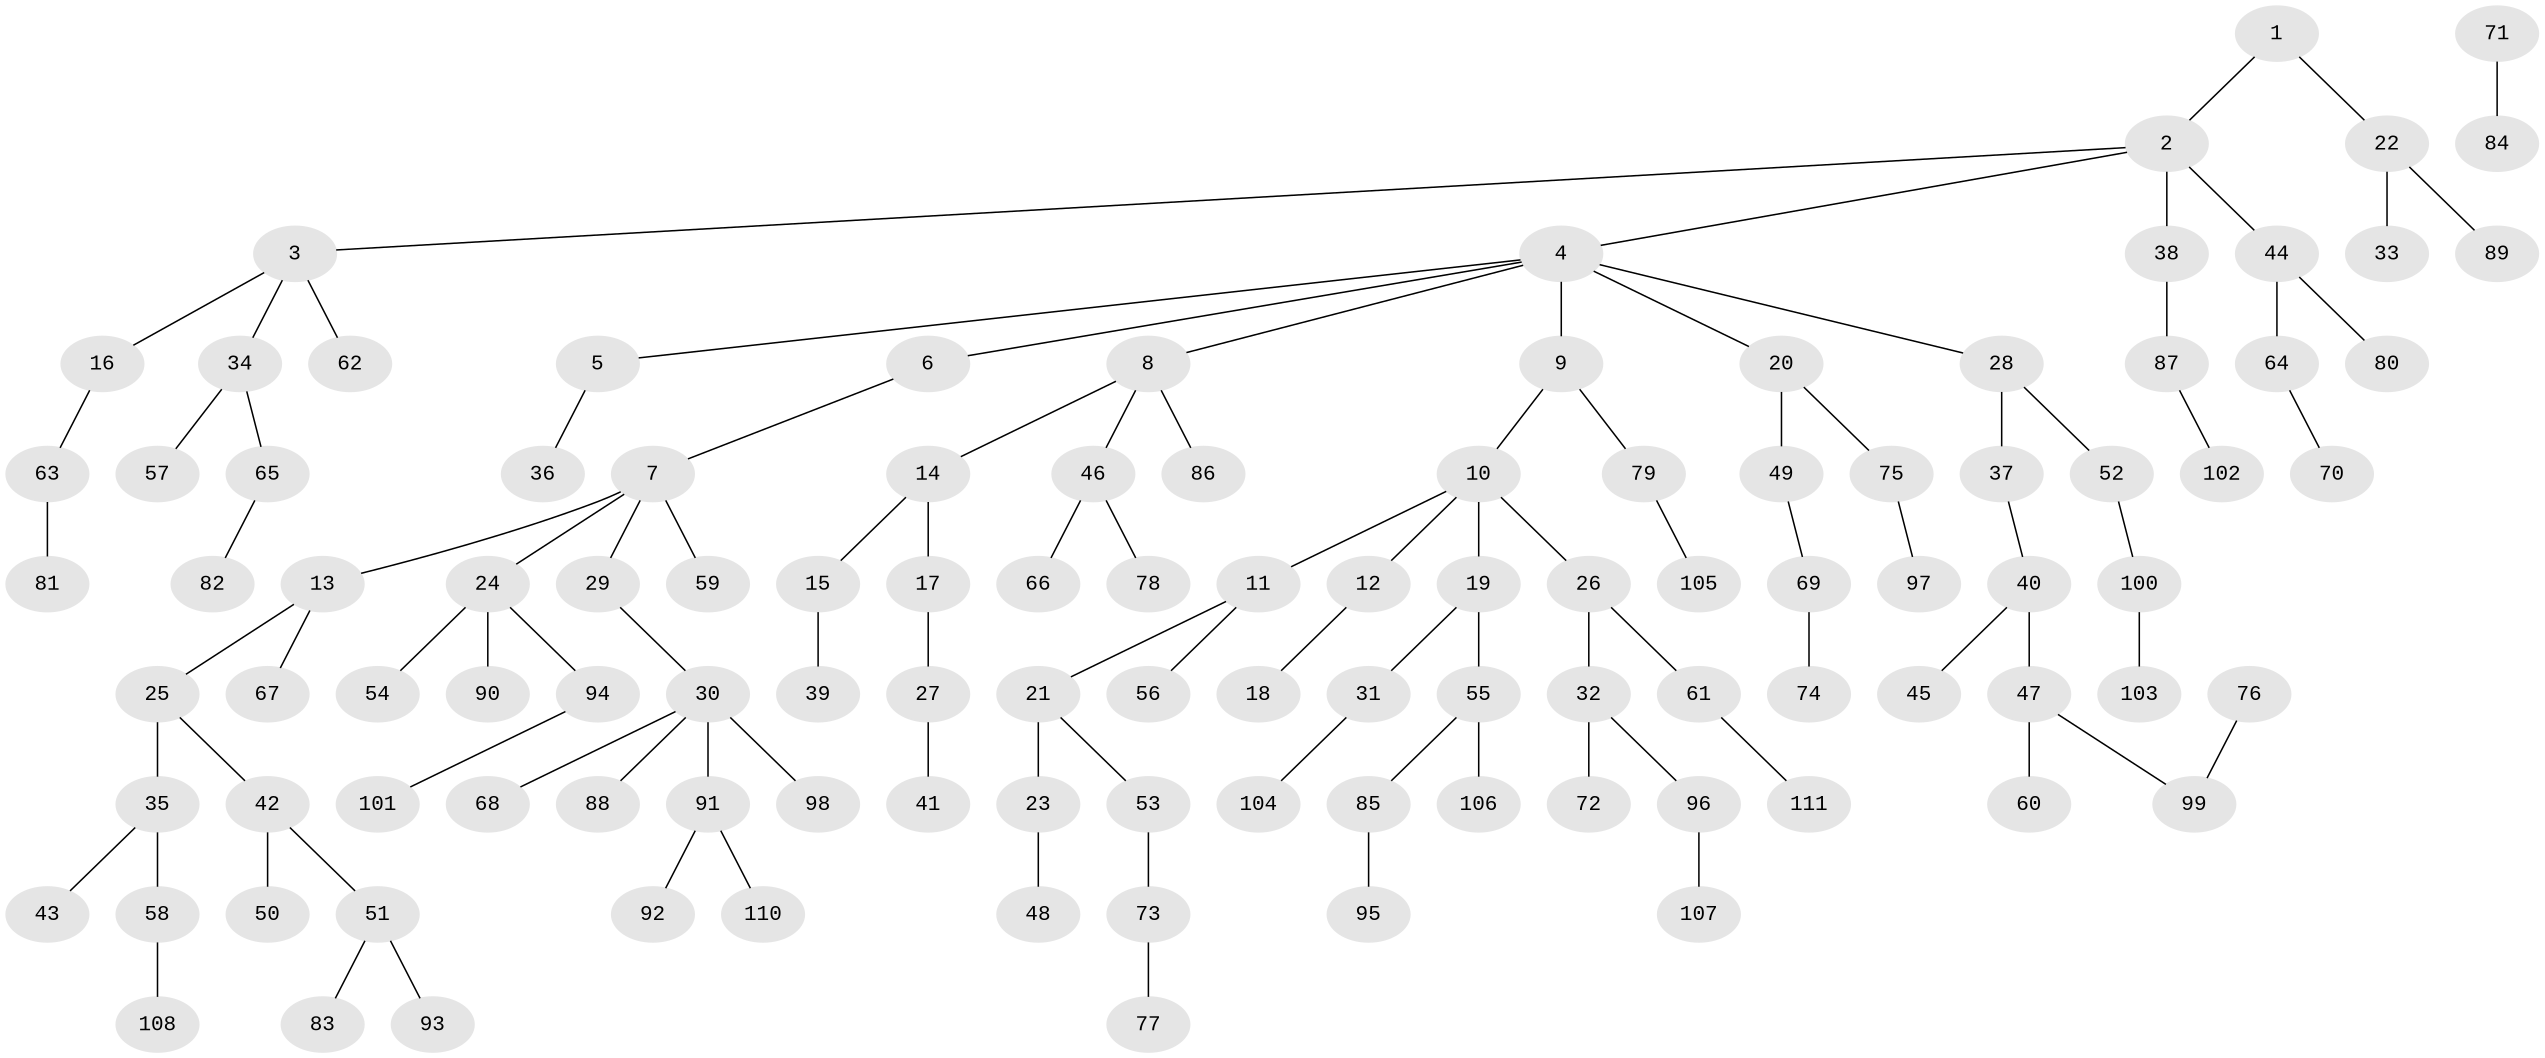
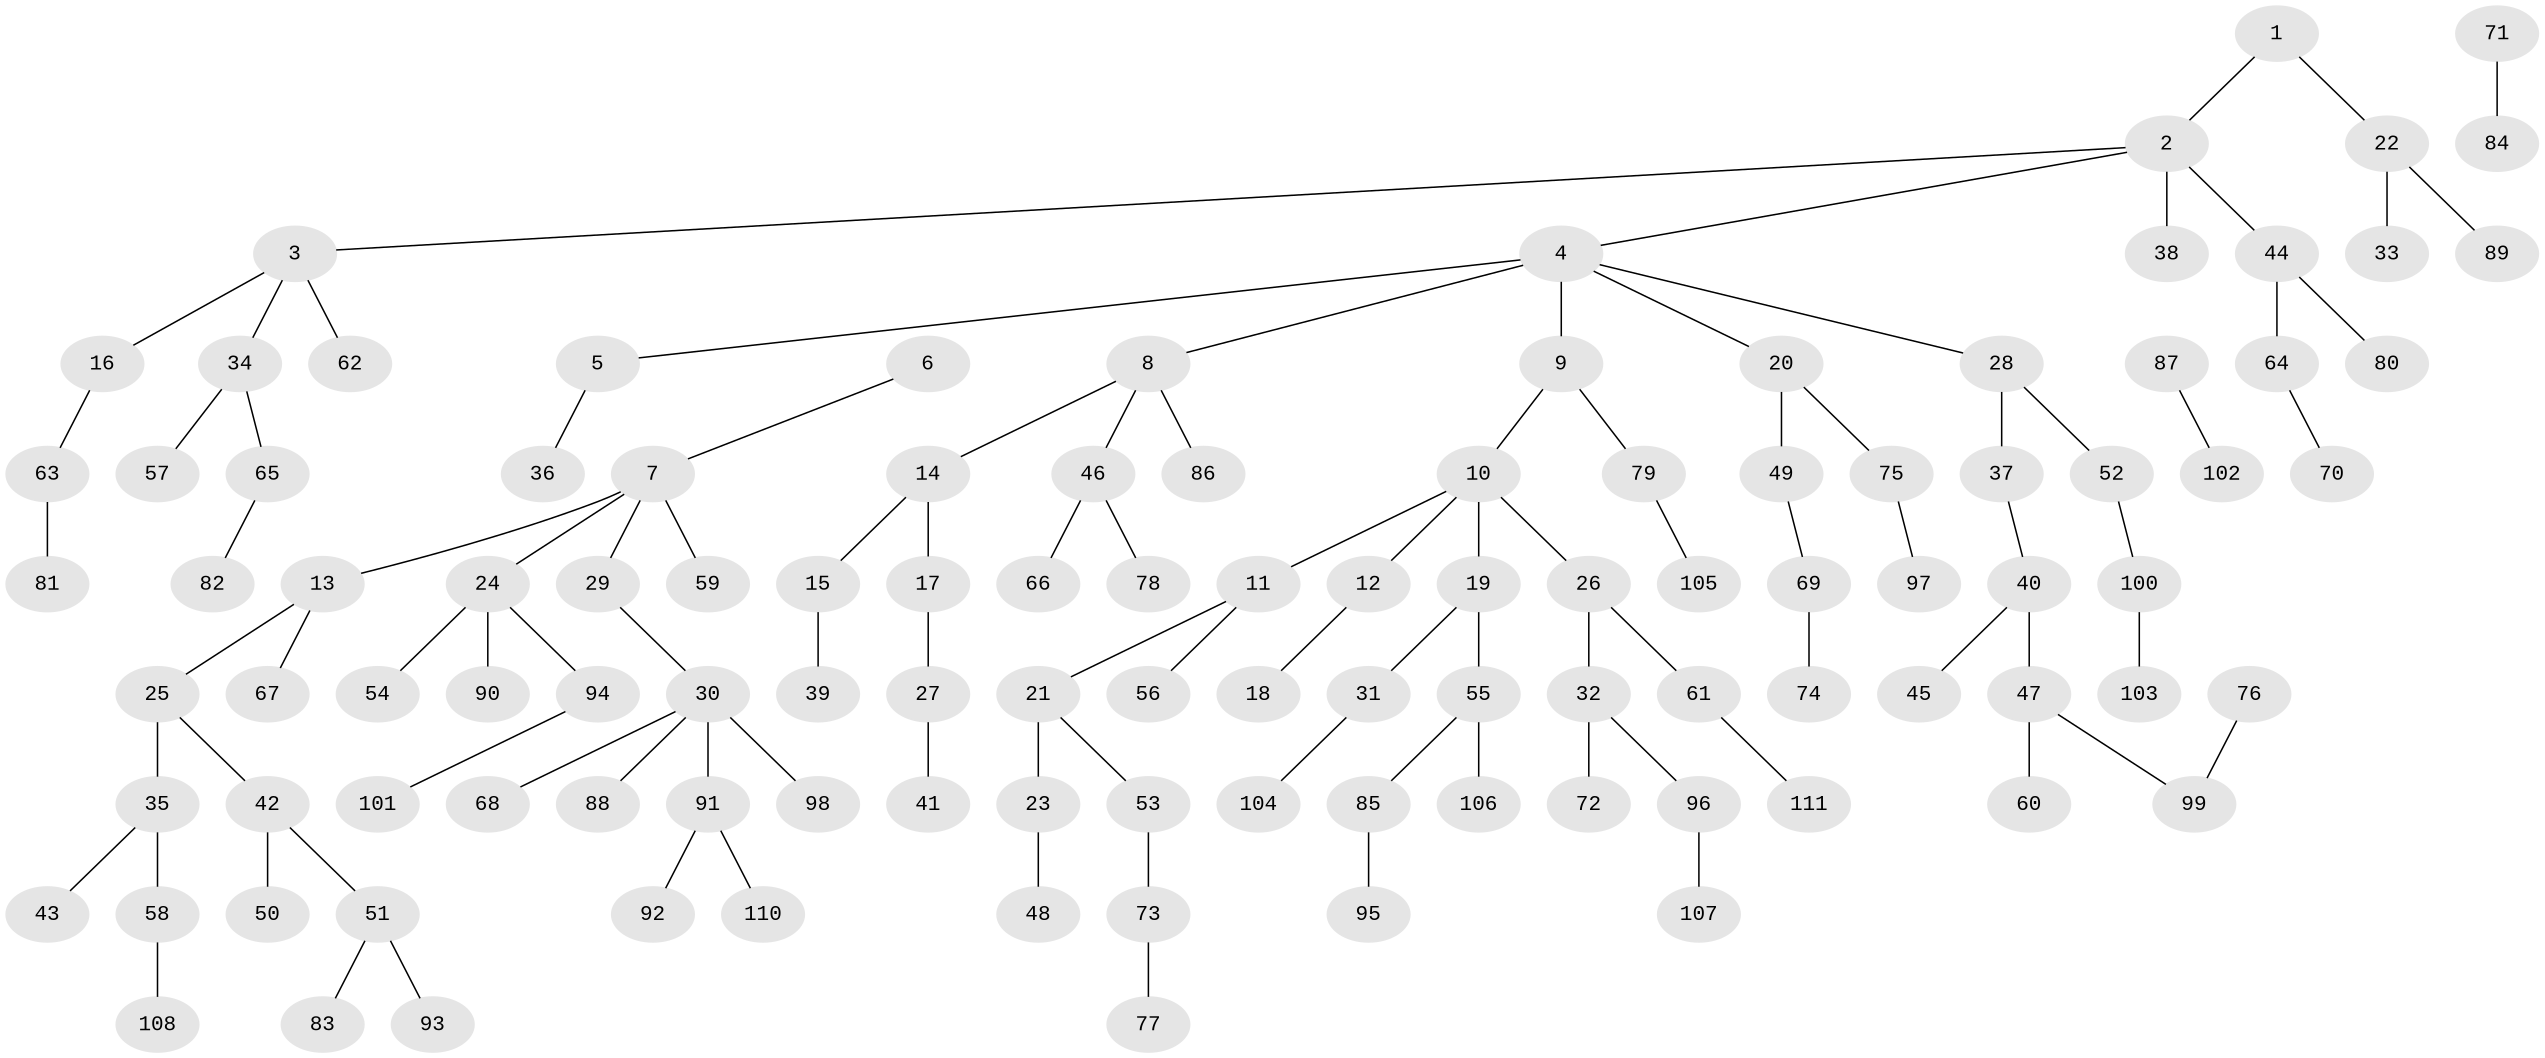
(1245, 309) -> none
(2167, 309) -> none
